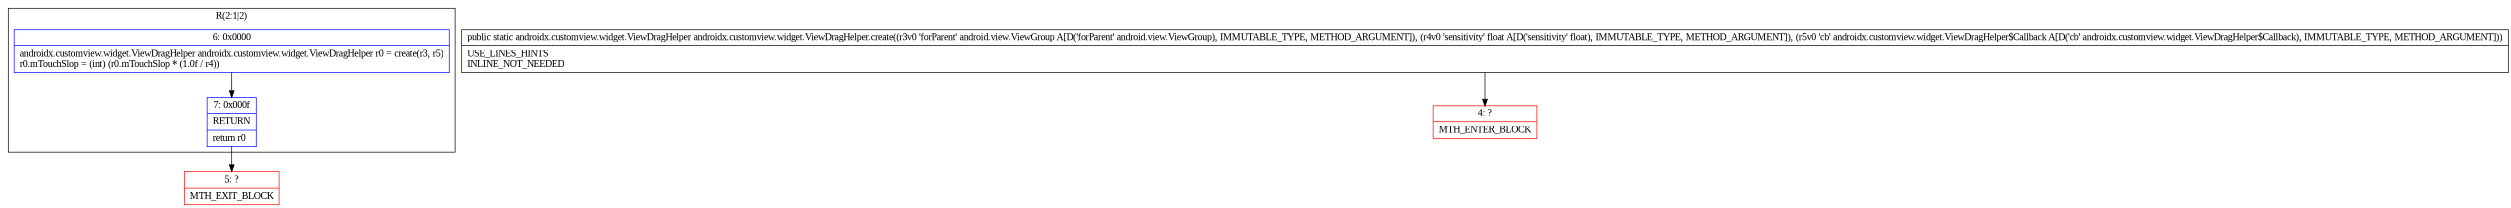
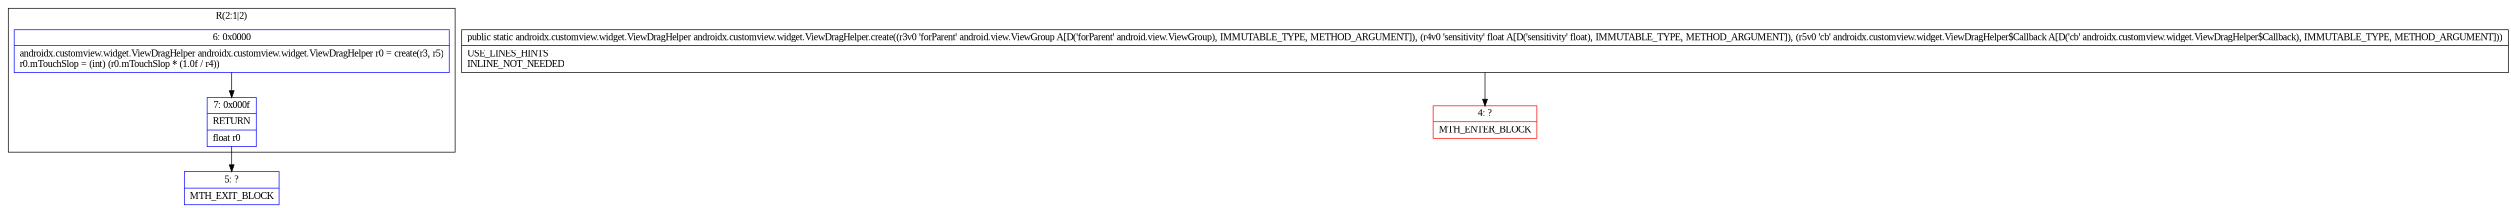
(229, 138) -> (227, 138)
(232, 188) -> (232, 188)
